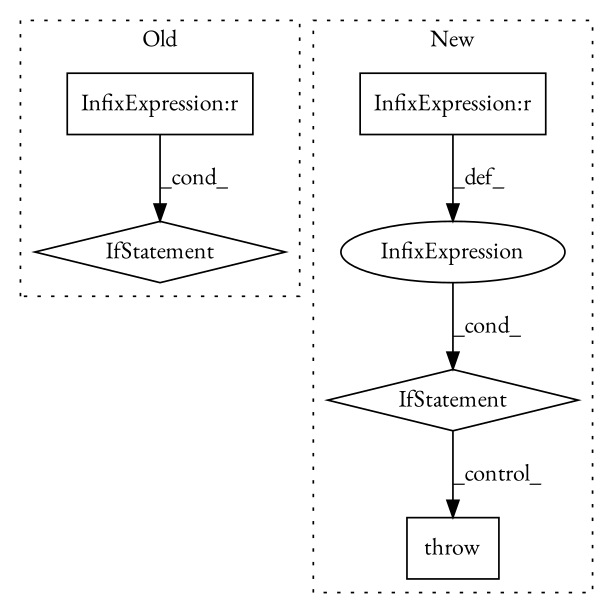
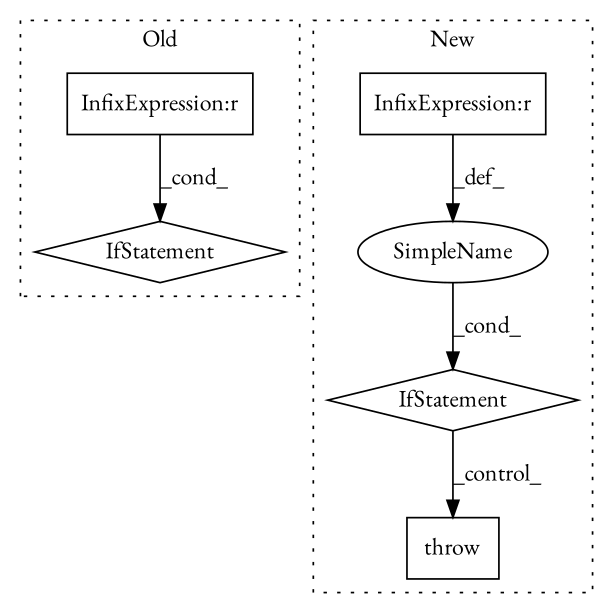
(453, 252) -> (453, 252)
